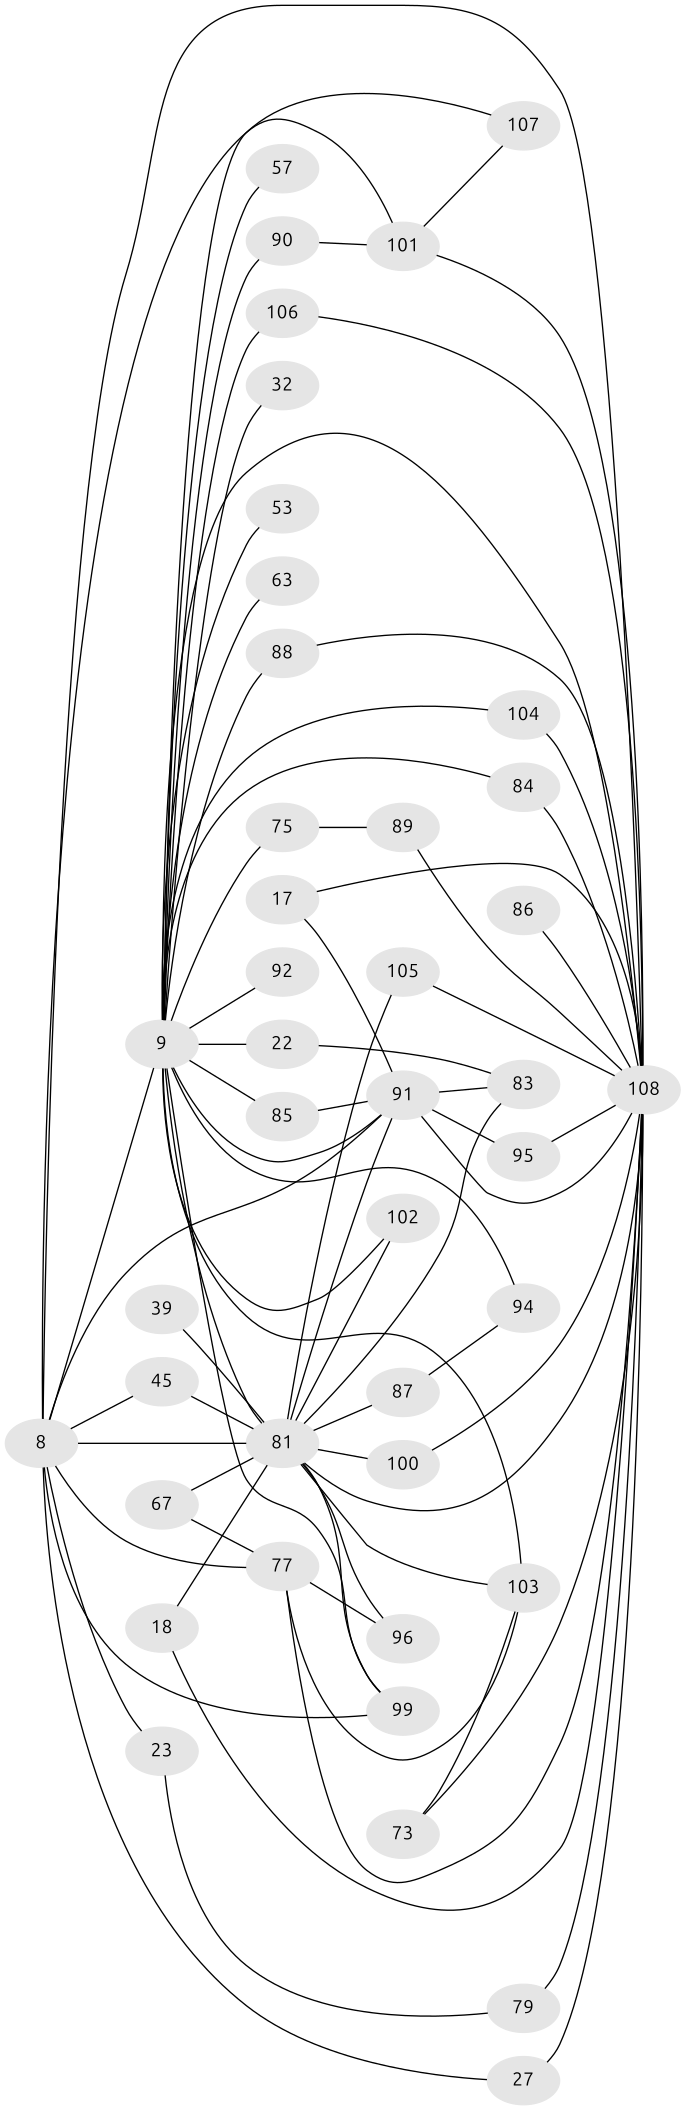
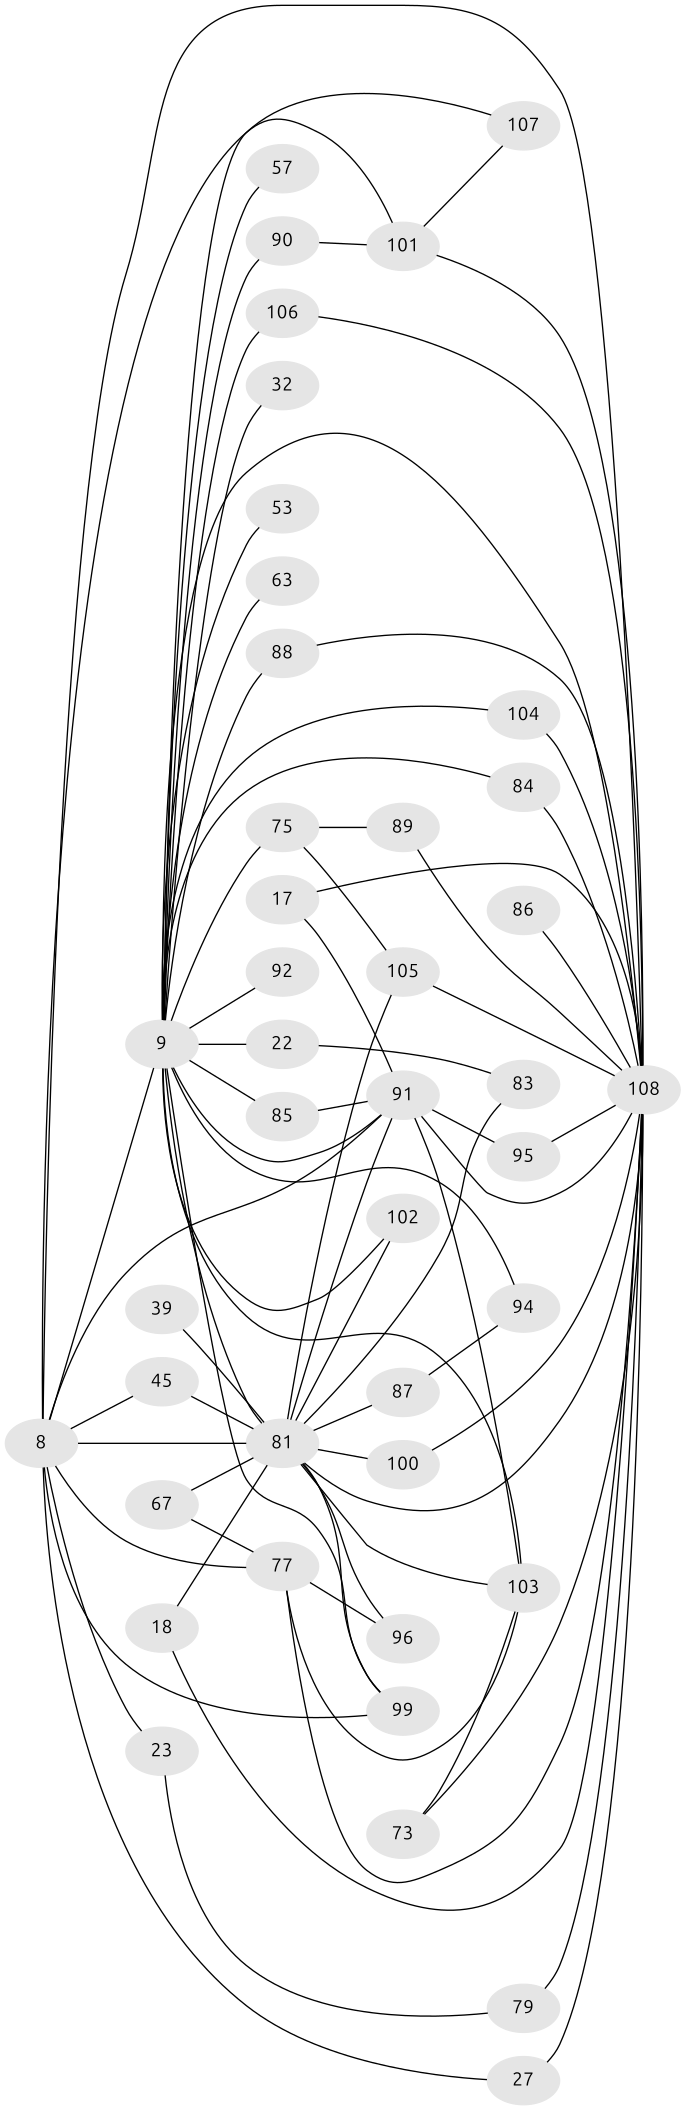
none -> (346, 898)
(463, 1090) -> (476, 1327)
